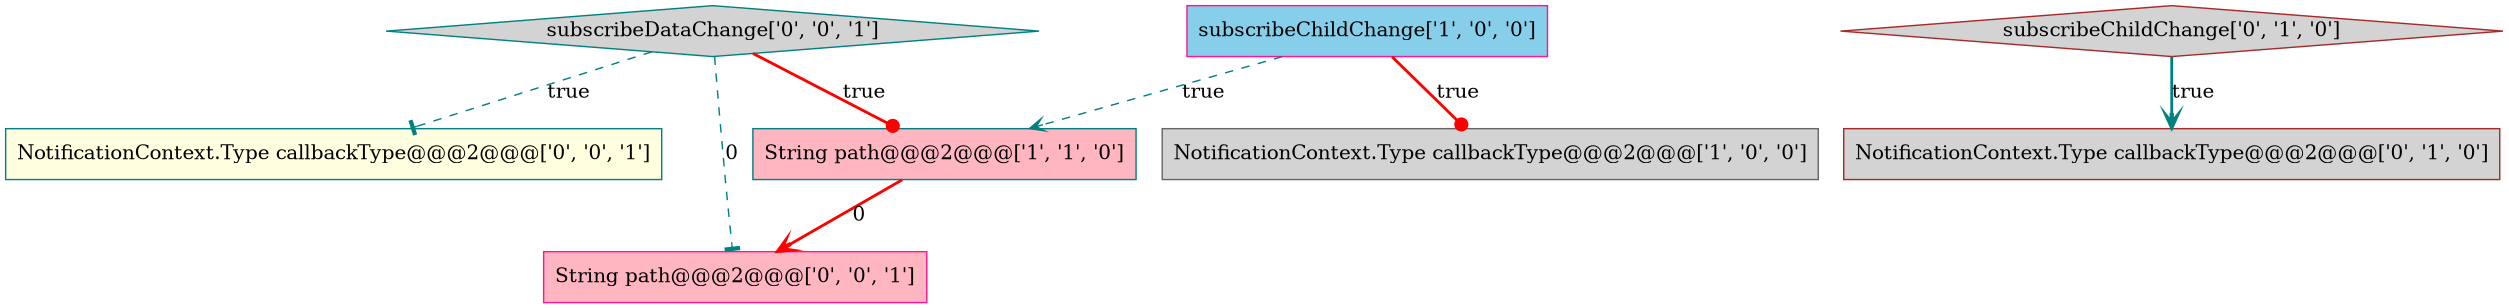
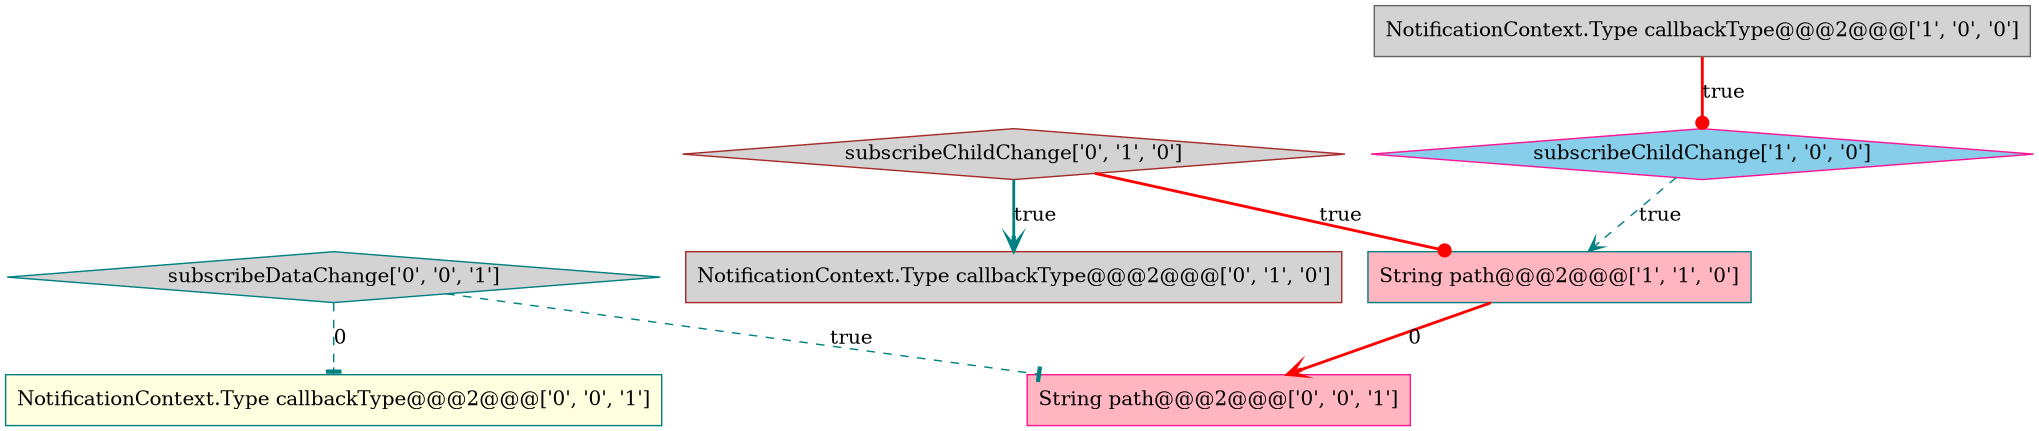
(1367, 31) -> (1702, 154)
(820, 88) -> (1267, 211)
(1425, 89) -> (1702, 87)
(569, 93) -> (341, 339)
(732, 154) -> (852, 339)
